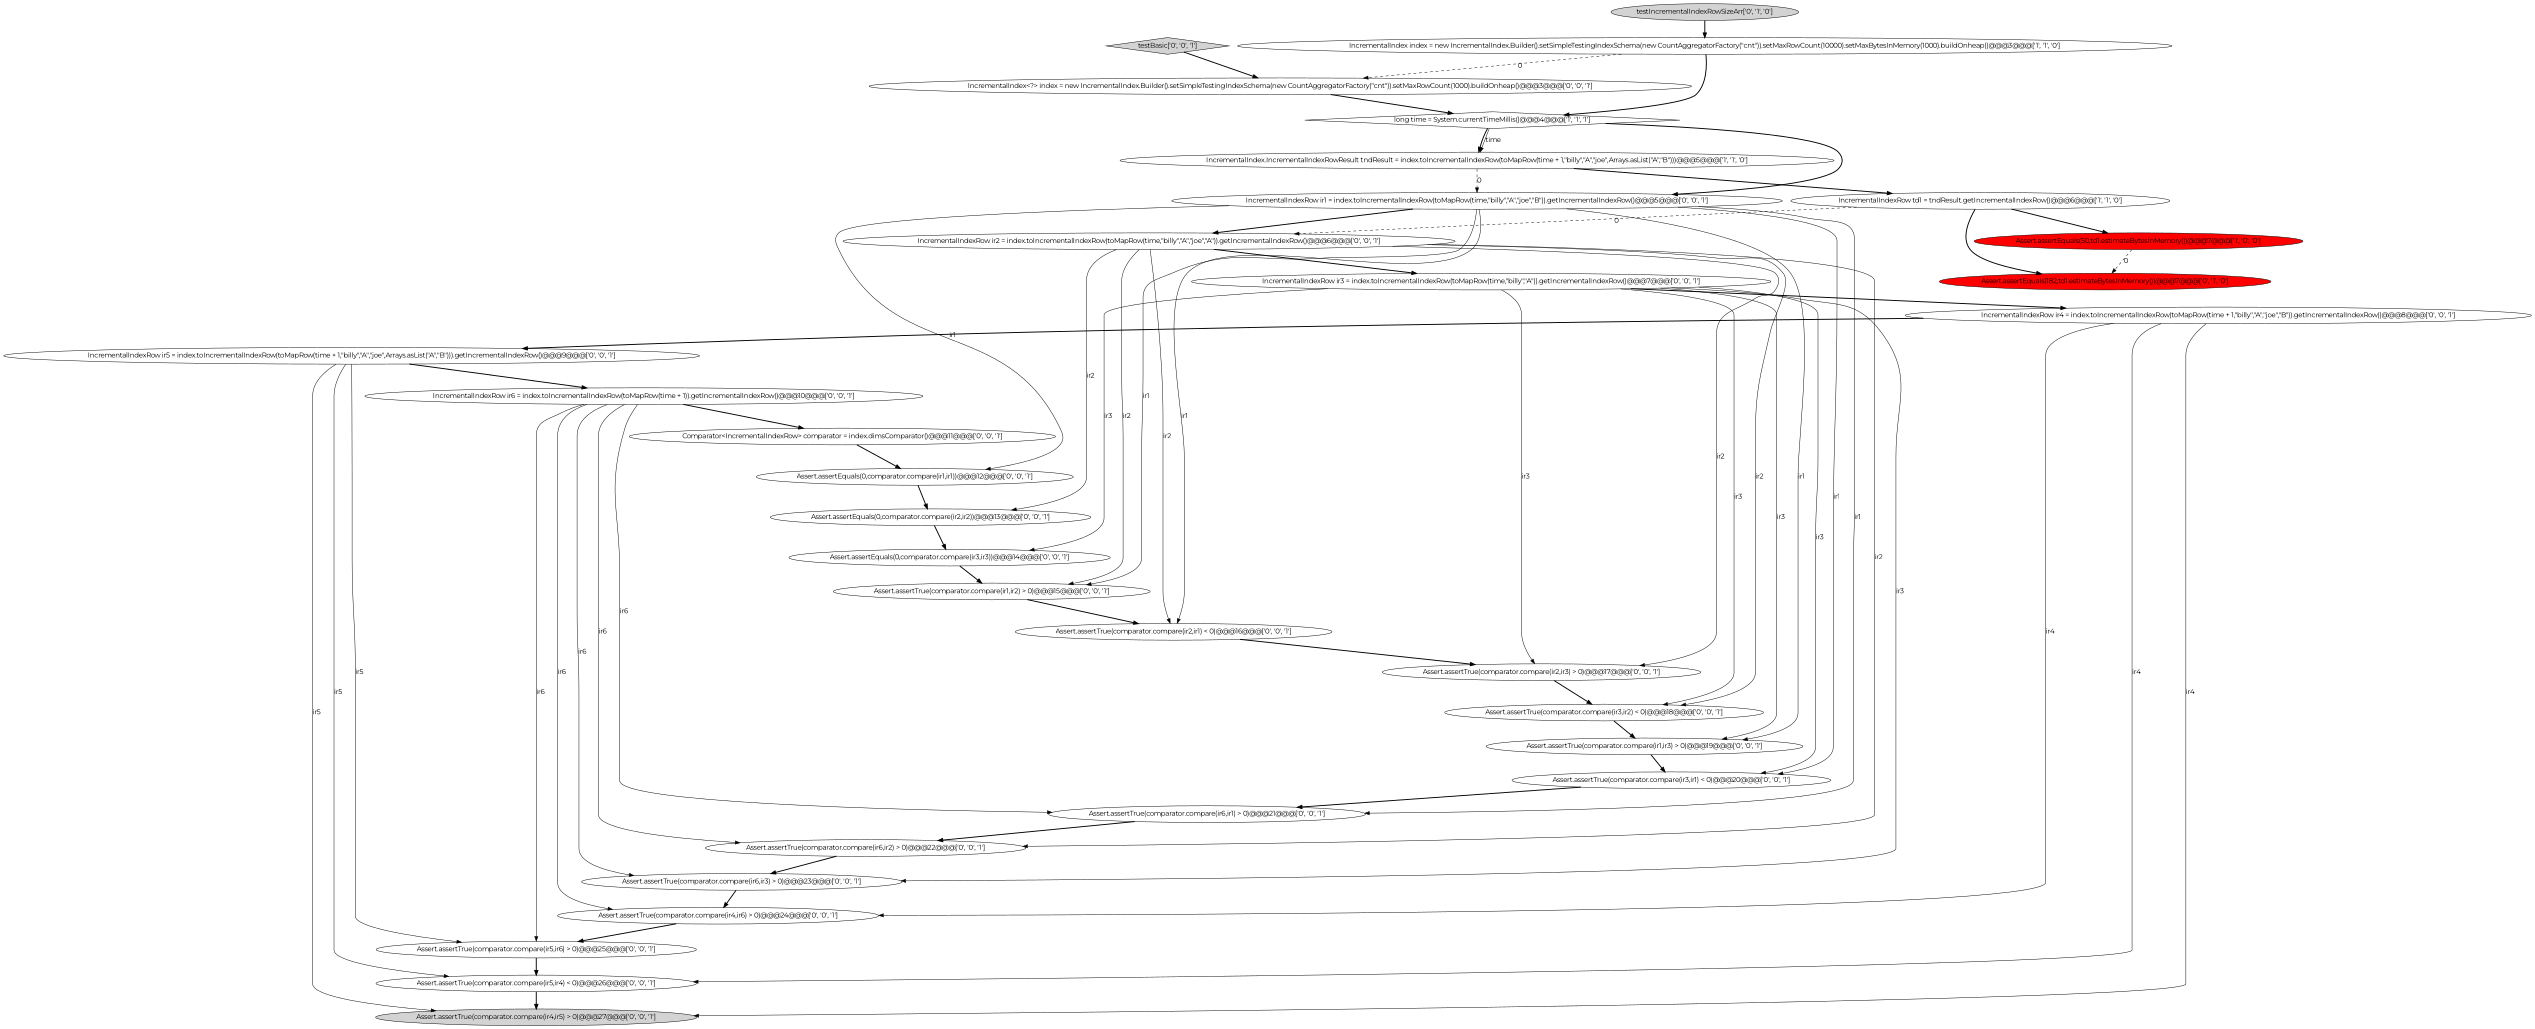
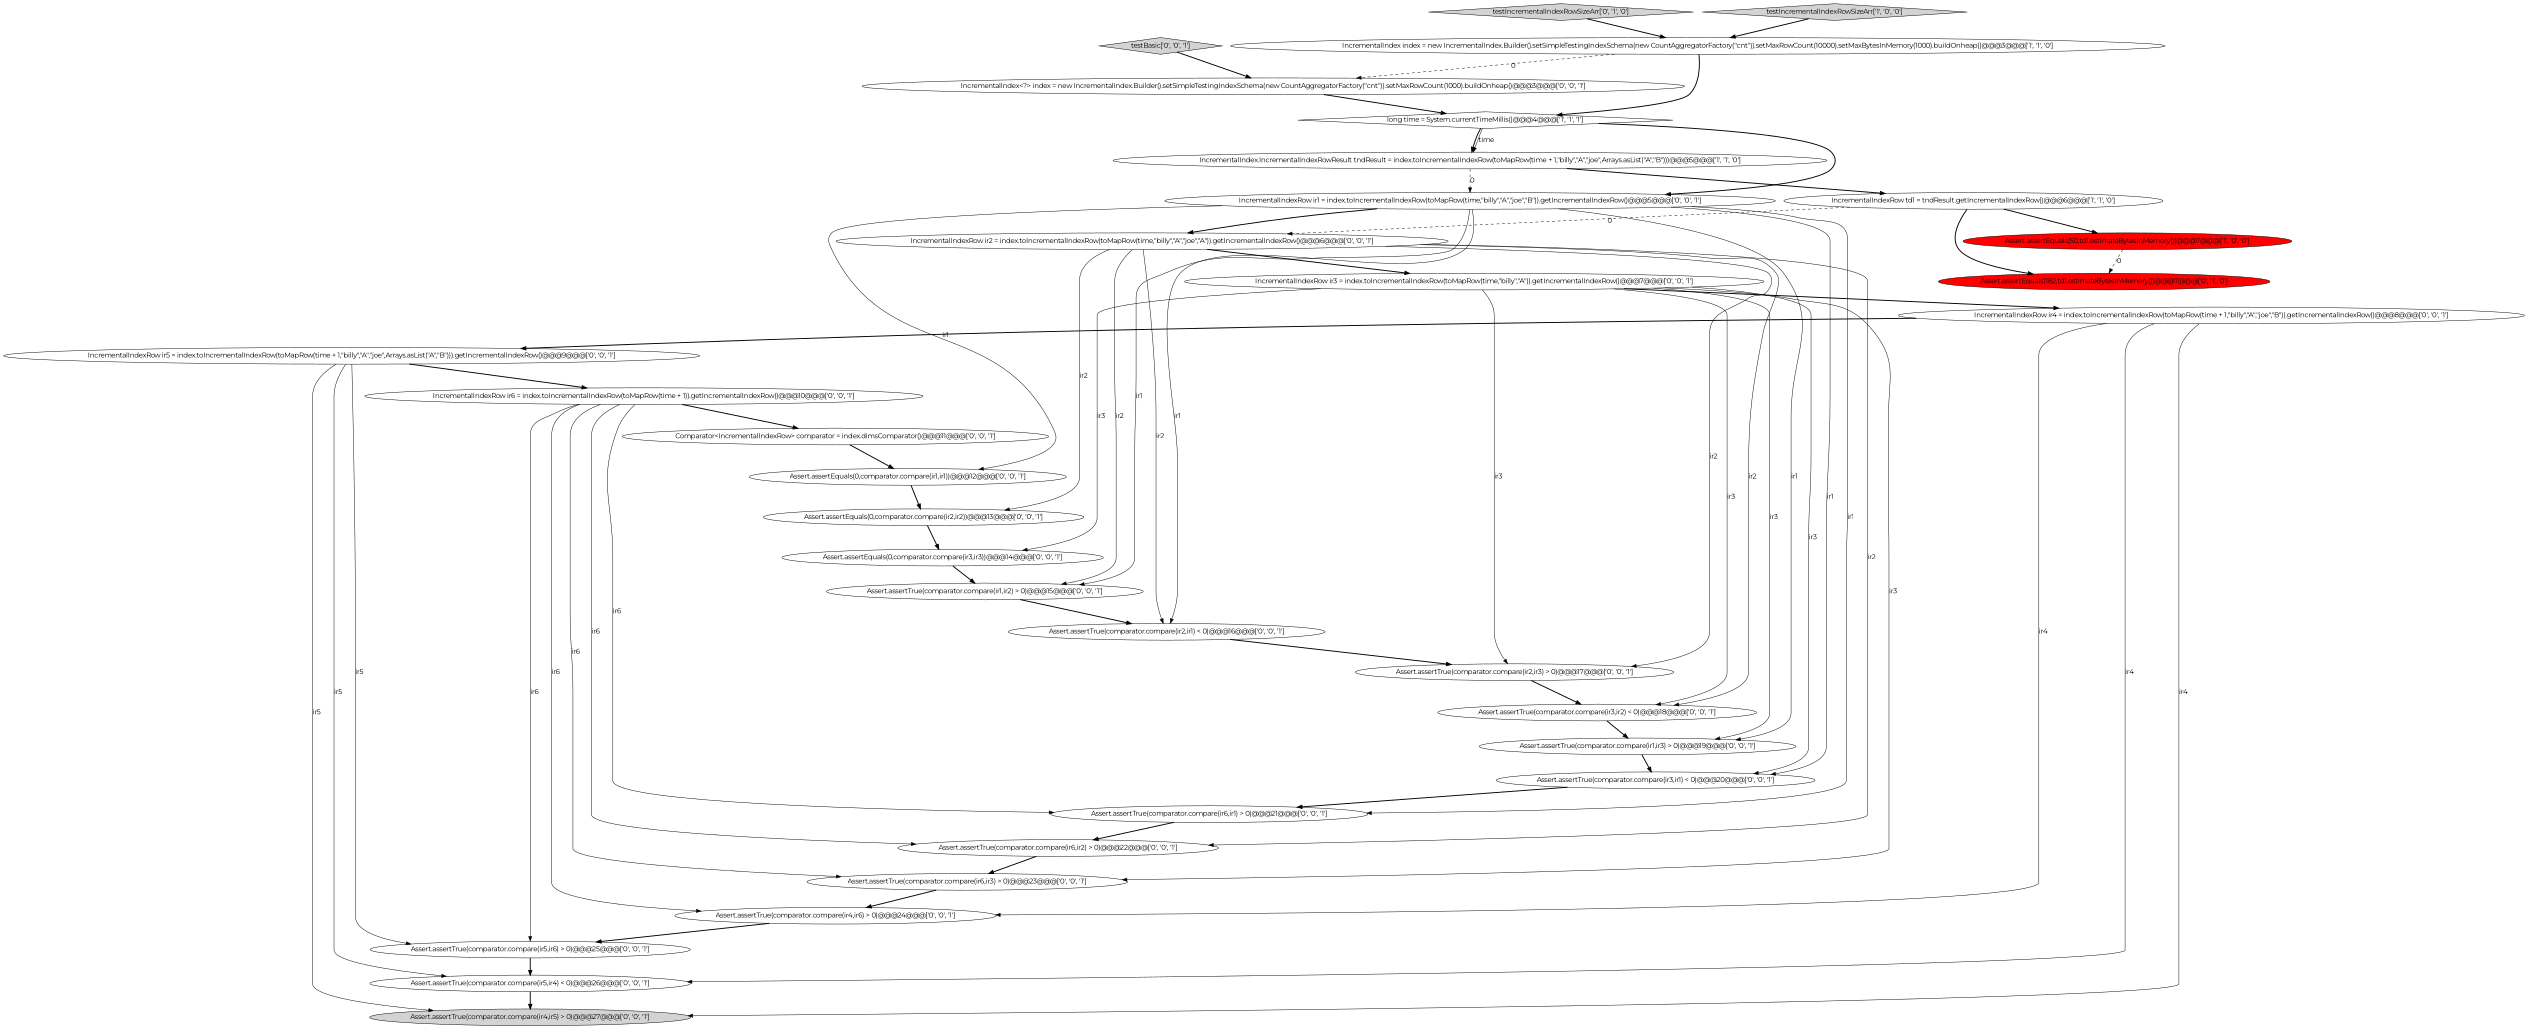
(1705, 12) -> (1561, 12)
none -> (1835, 12)
